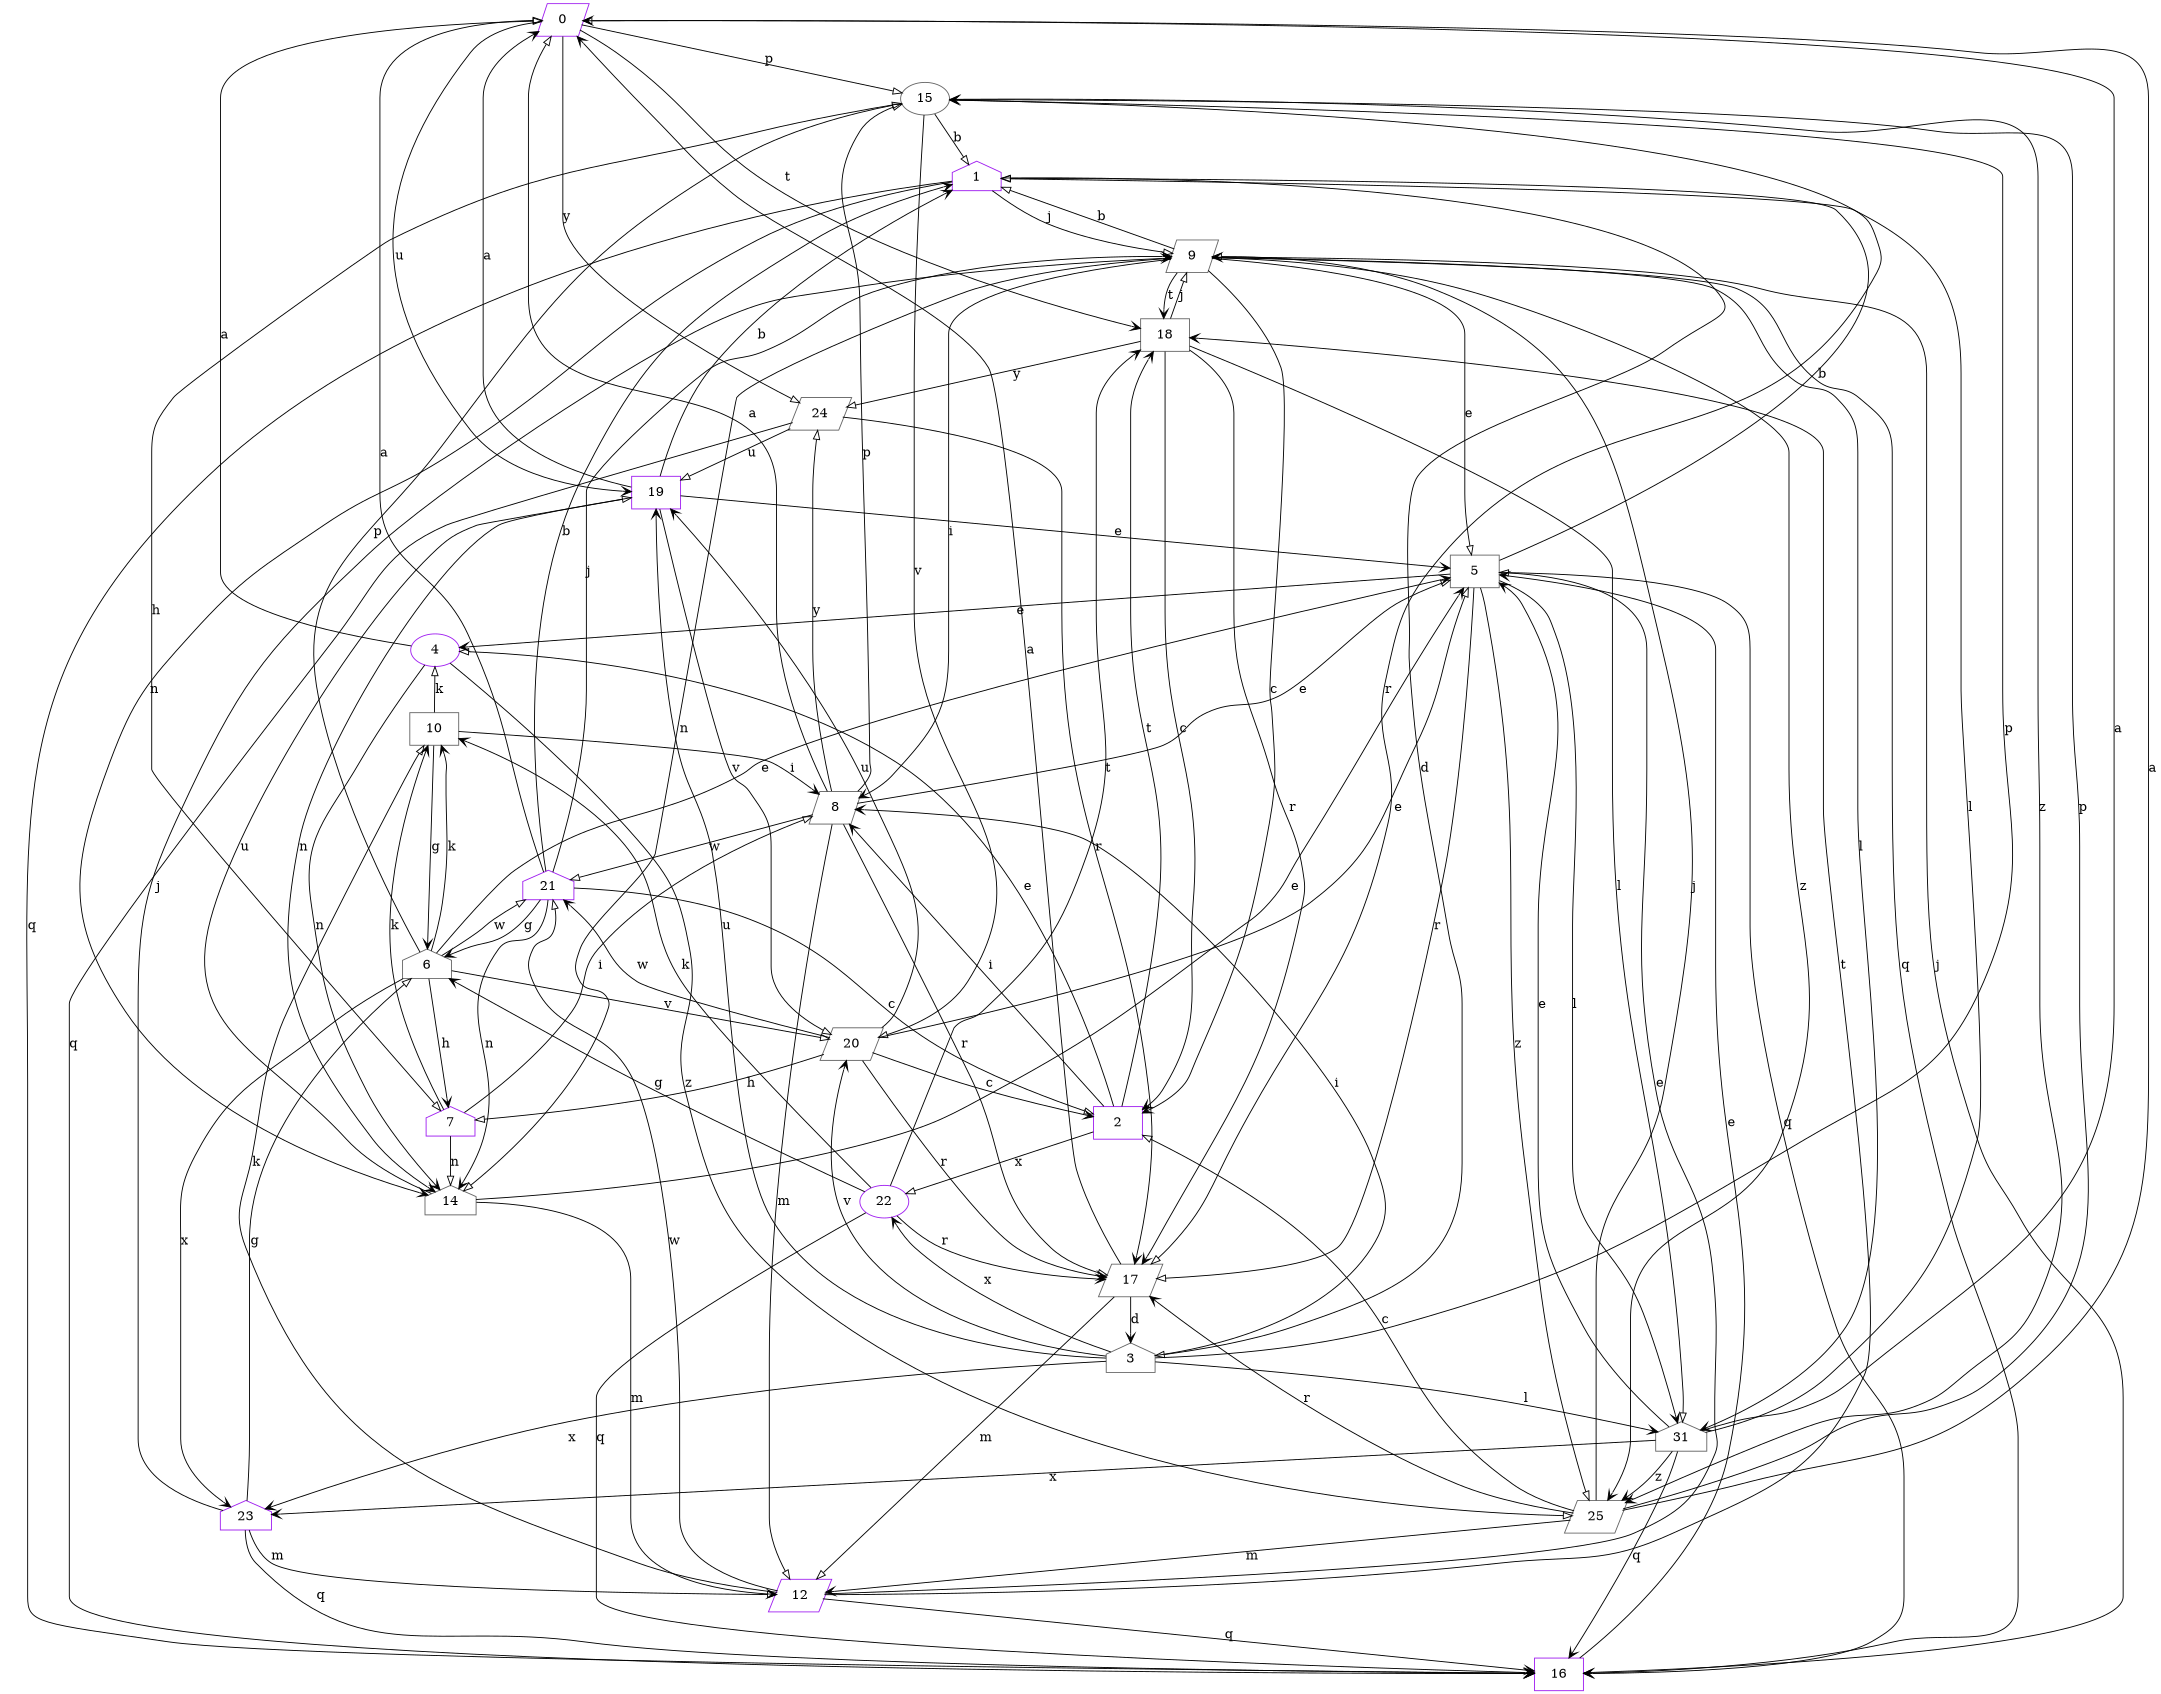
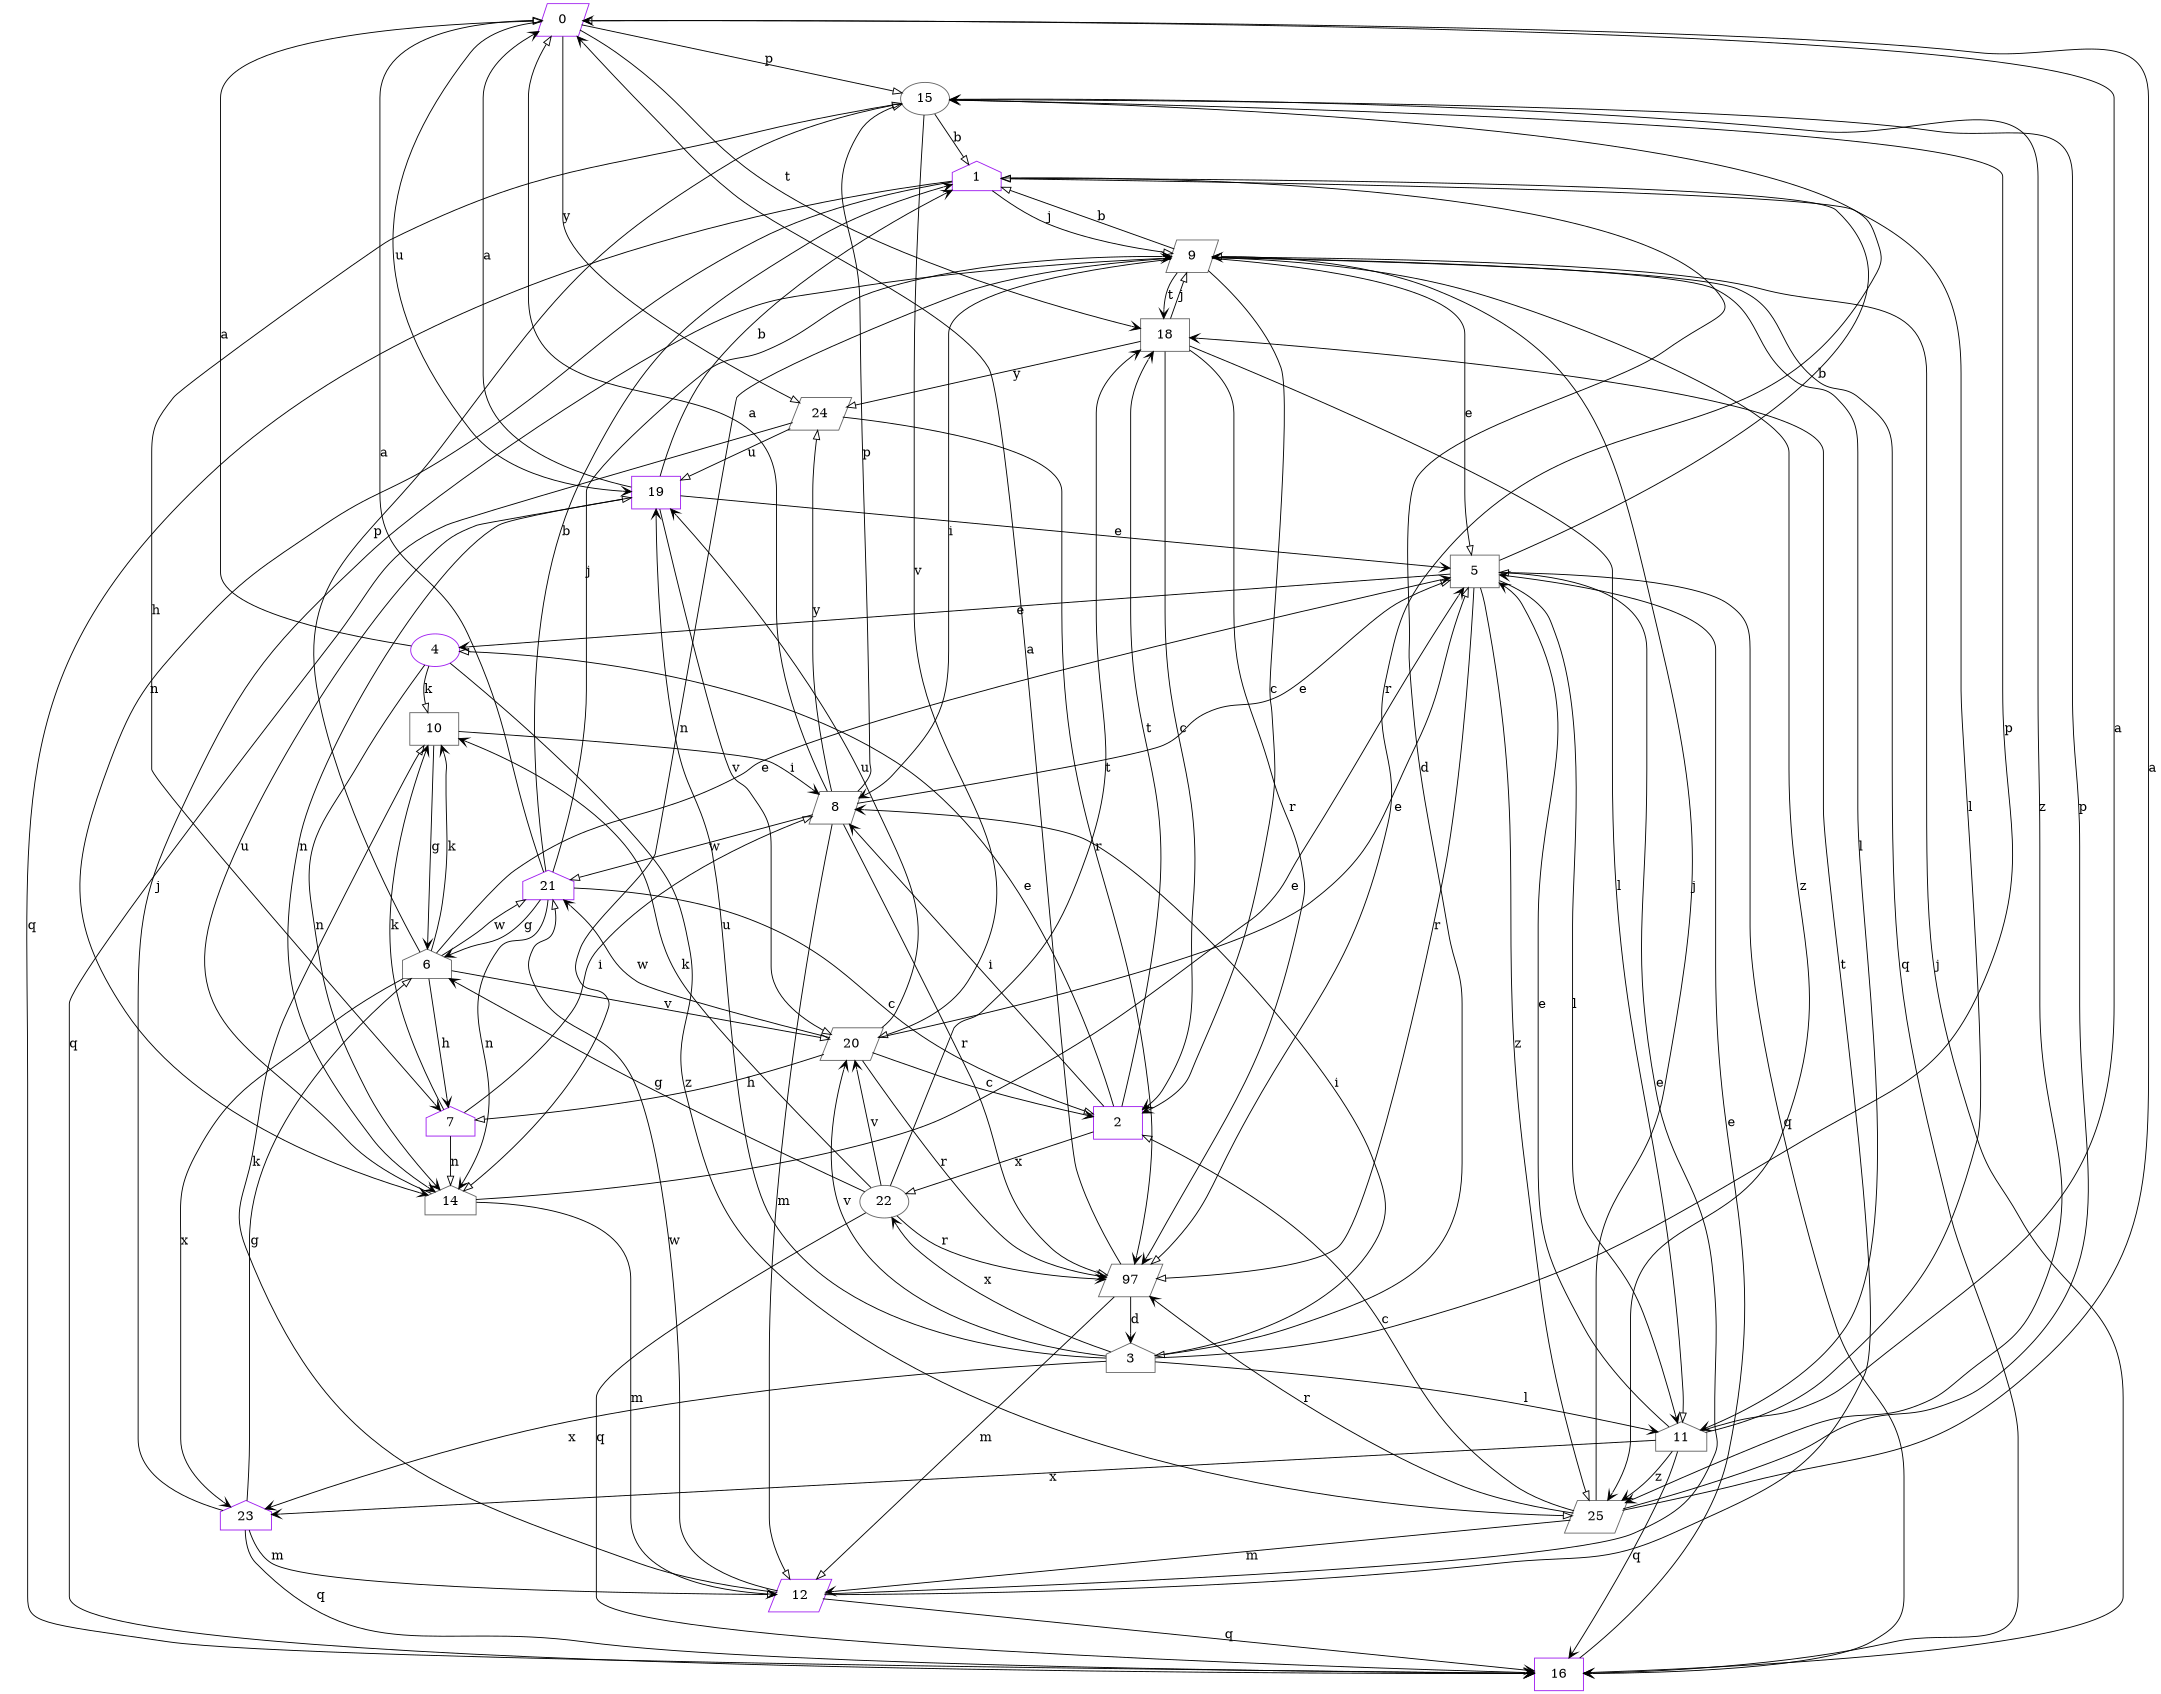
(168, 404) -> (168, 404)
(435, 694) -> (424, 685)
none -> (869, 1128)
(884, 1202) -> (884, 1202)
(1131, 1280) -> (1131, 1280)
(1681, 1438) -> (1681, 1438)
